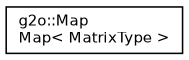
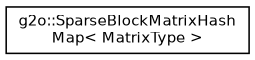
(94, 30) -> (128, 30)
